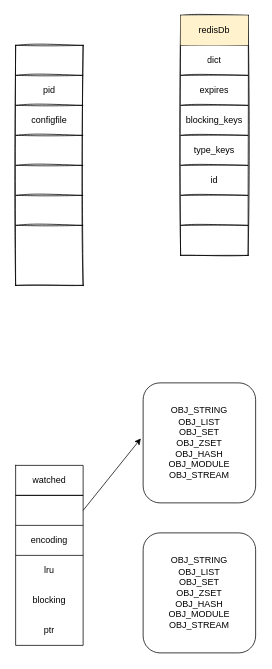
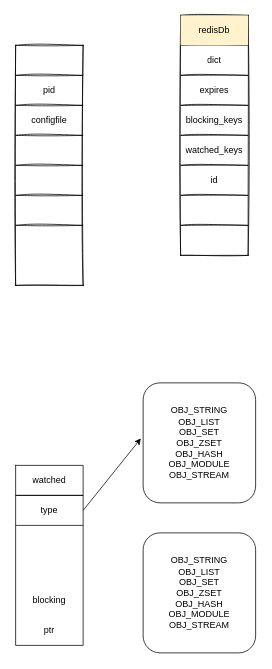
(214, 150) -> (214, 150)
none -> (49, 510)
(49, 540) -> none
(49, 570) -> none
